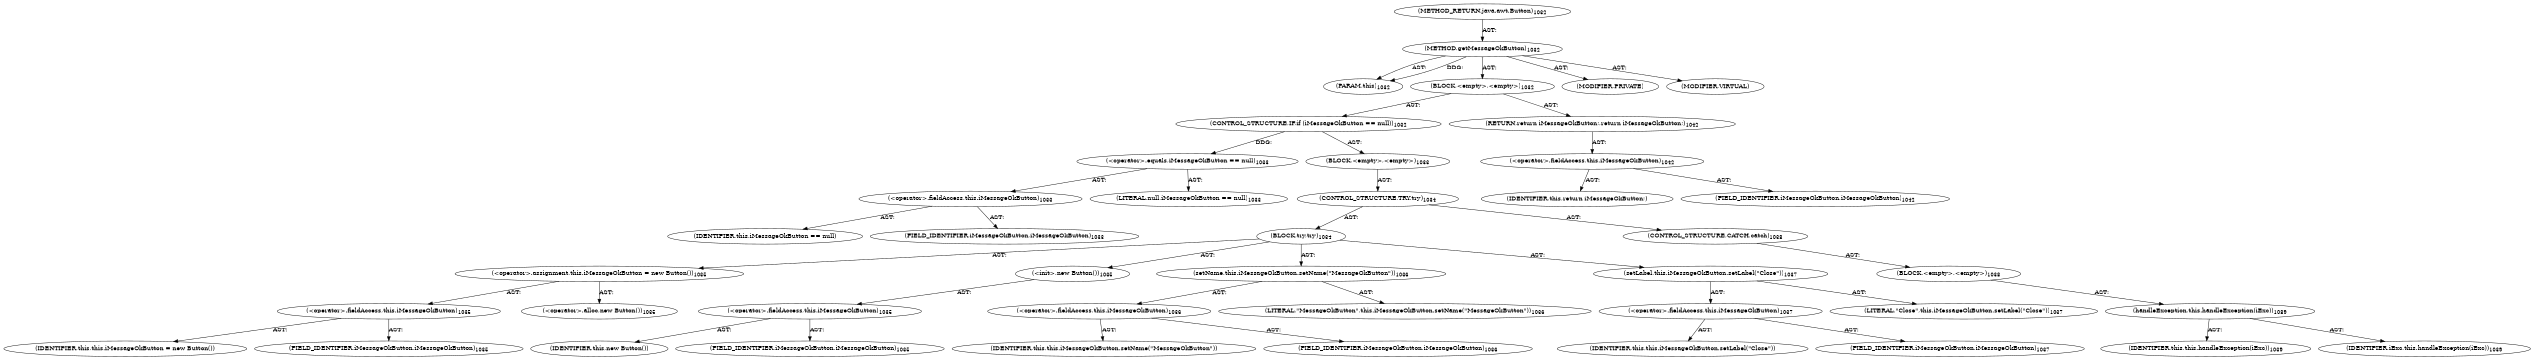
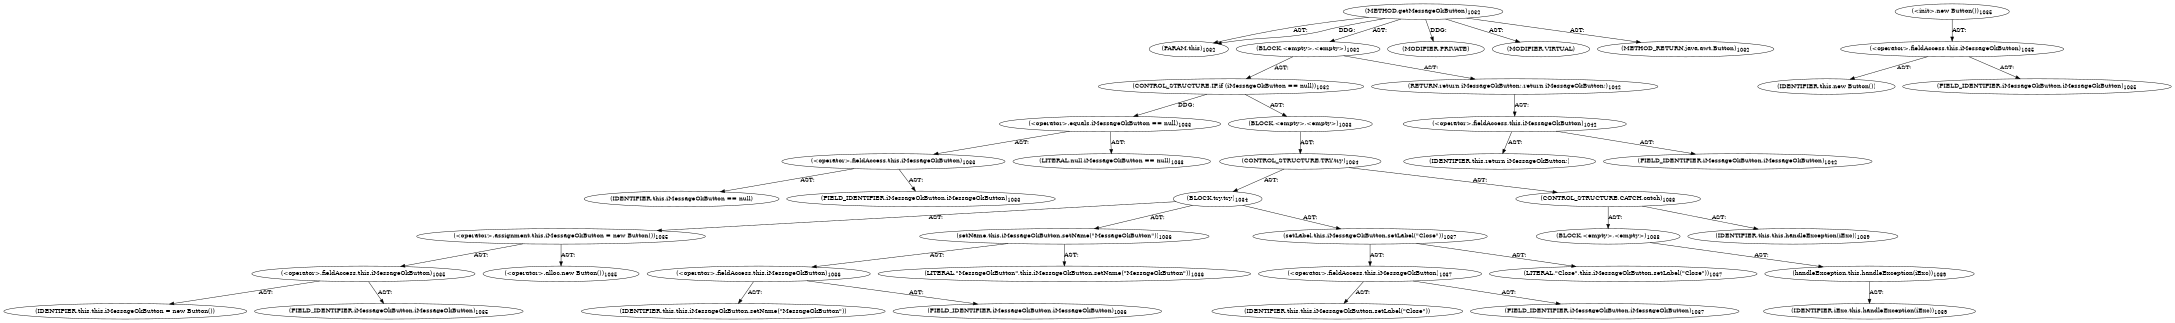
(1482, 28) -> (1552, 30)
(1563, 68) -> (1440, 30)
(1191, 254) -> none
(2208, 328) -> (1698, 217)
